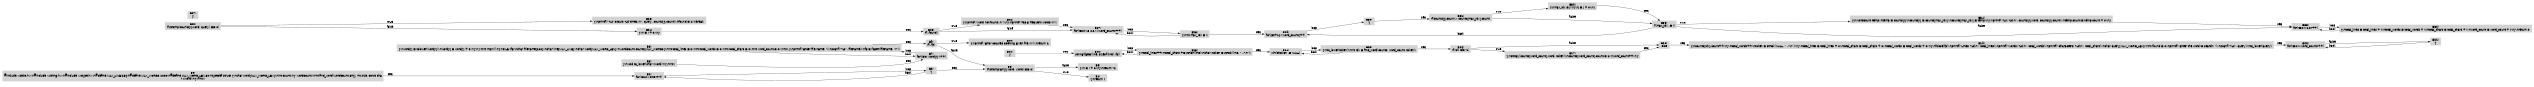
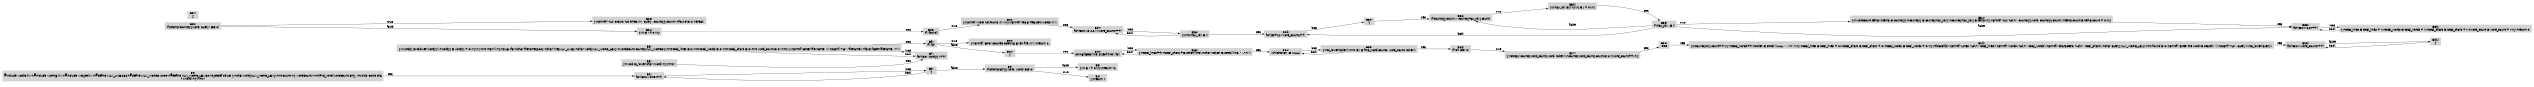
(1571, 20) -> (1565, 30)
(1005, 31) -> none
(1564, 46) -> none
(959, 58) -> (970, 49)
(954, 68) -> (954, 68)
